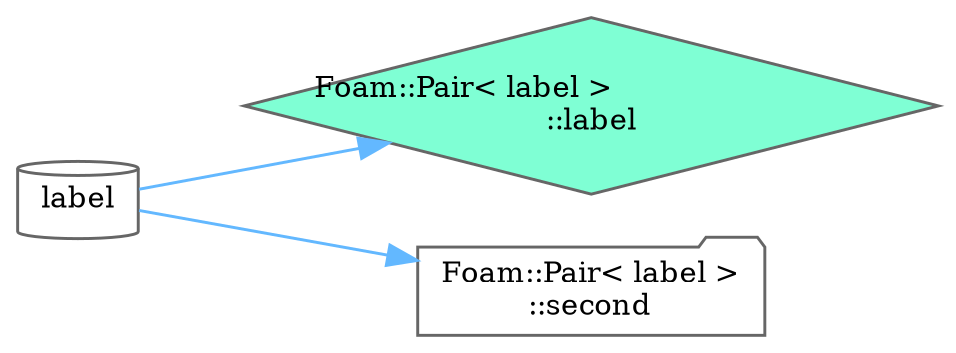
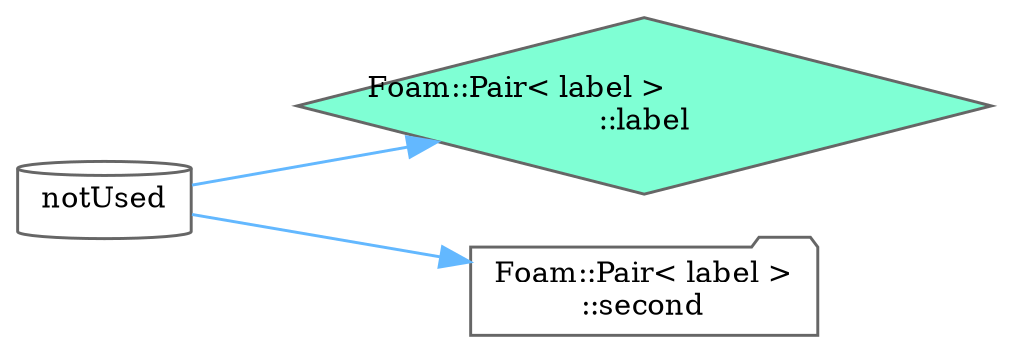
(78, 200) -> (104, 200)
